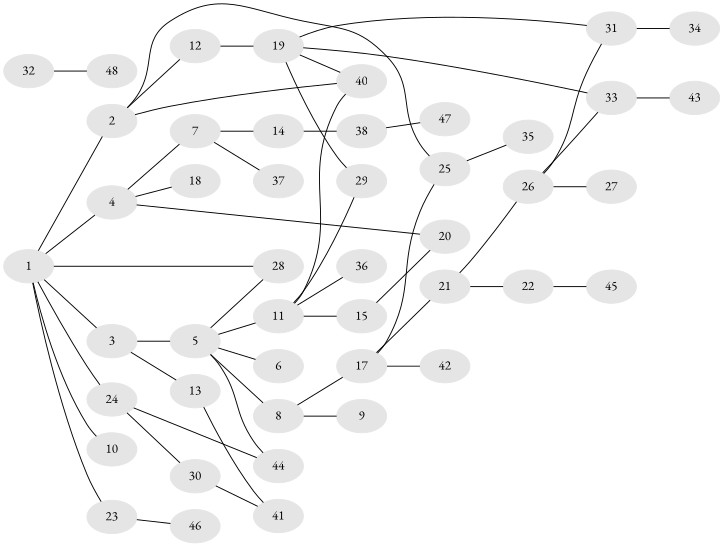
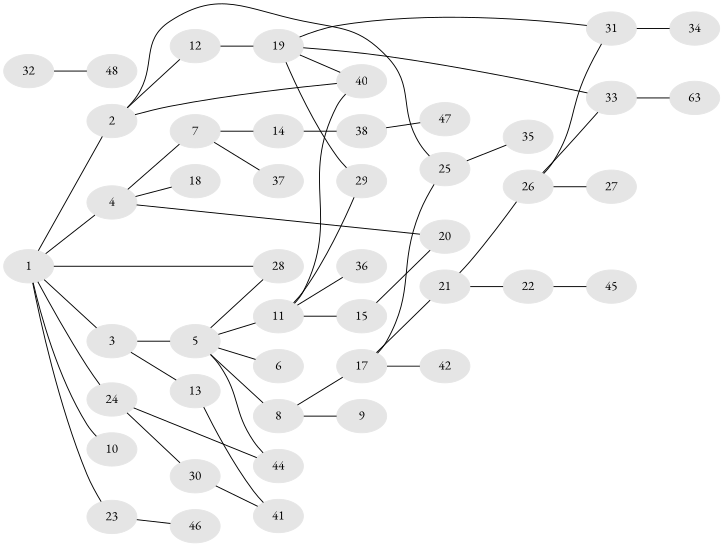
(695, 98) -> (695, 98)
